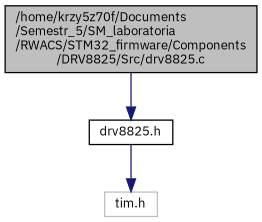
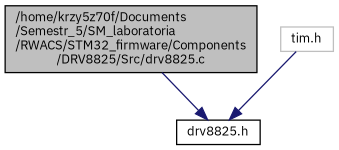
(131, 162) -> (267, 81)
